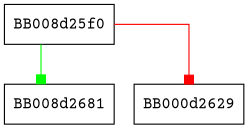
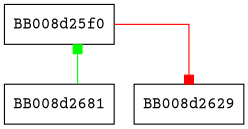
(41, 59) -> (78, 70)
(189, 104) -> (189, 104)
